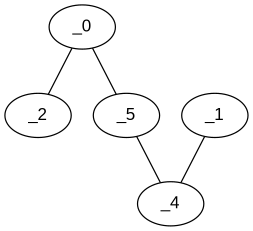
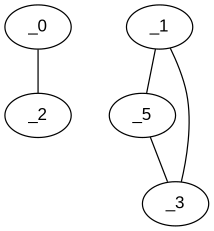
(104, 71) -> (151, 71)
(171, 204) -> (176, 204)
